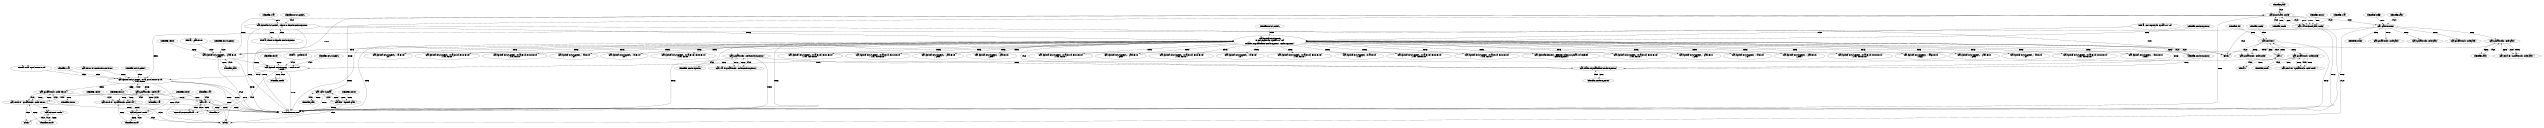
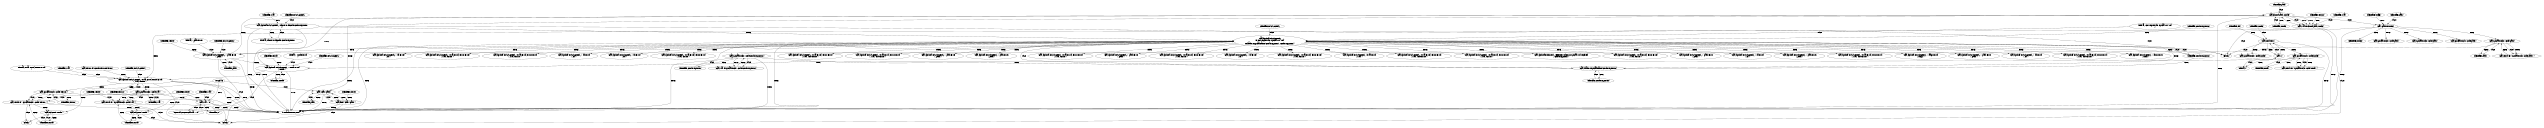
none -> (219, 81)
(323, 92) -> (323, 92)
(345, 102) -> (345, 102)
